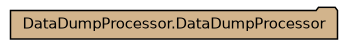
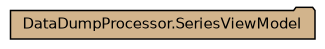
(174, 25) -> (163, 25)
